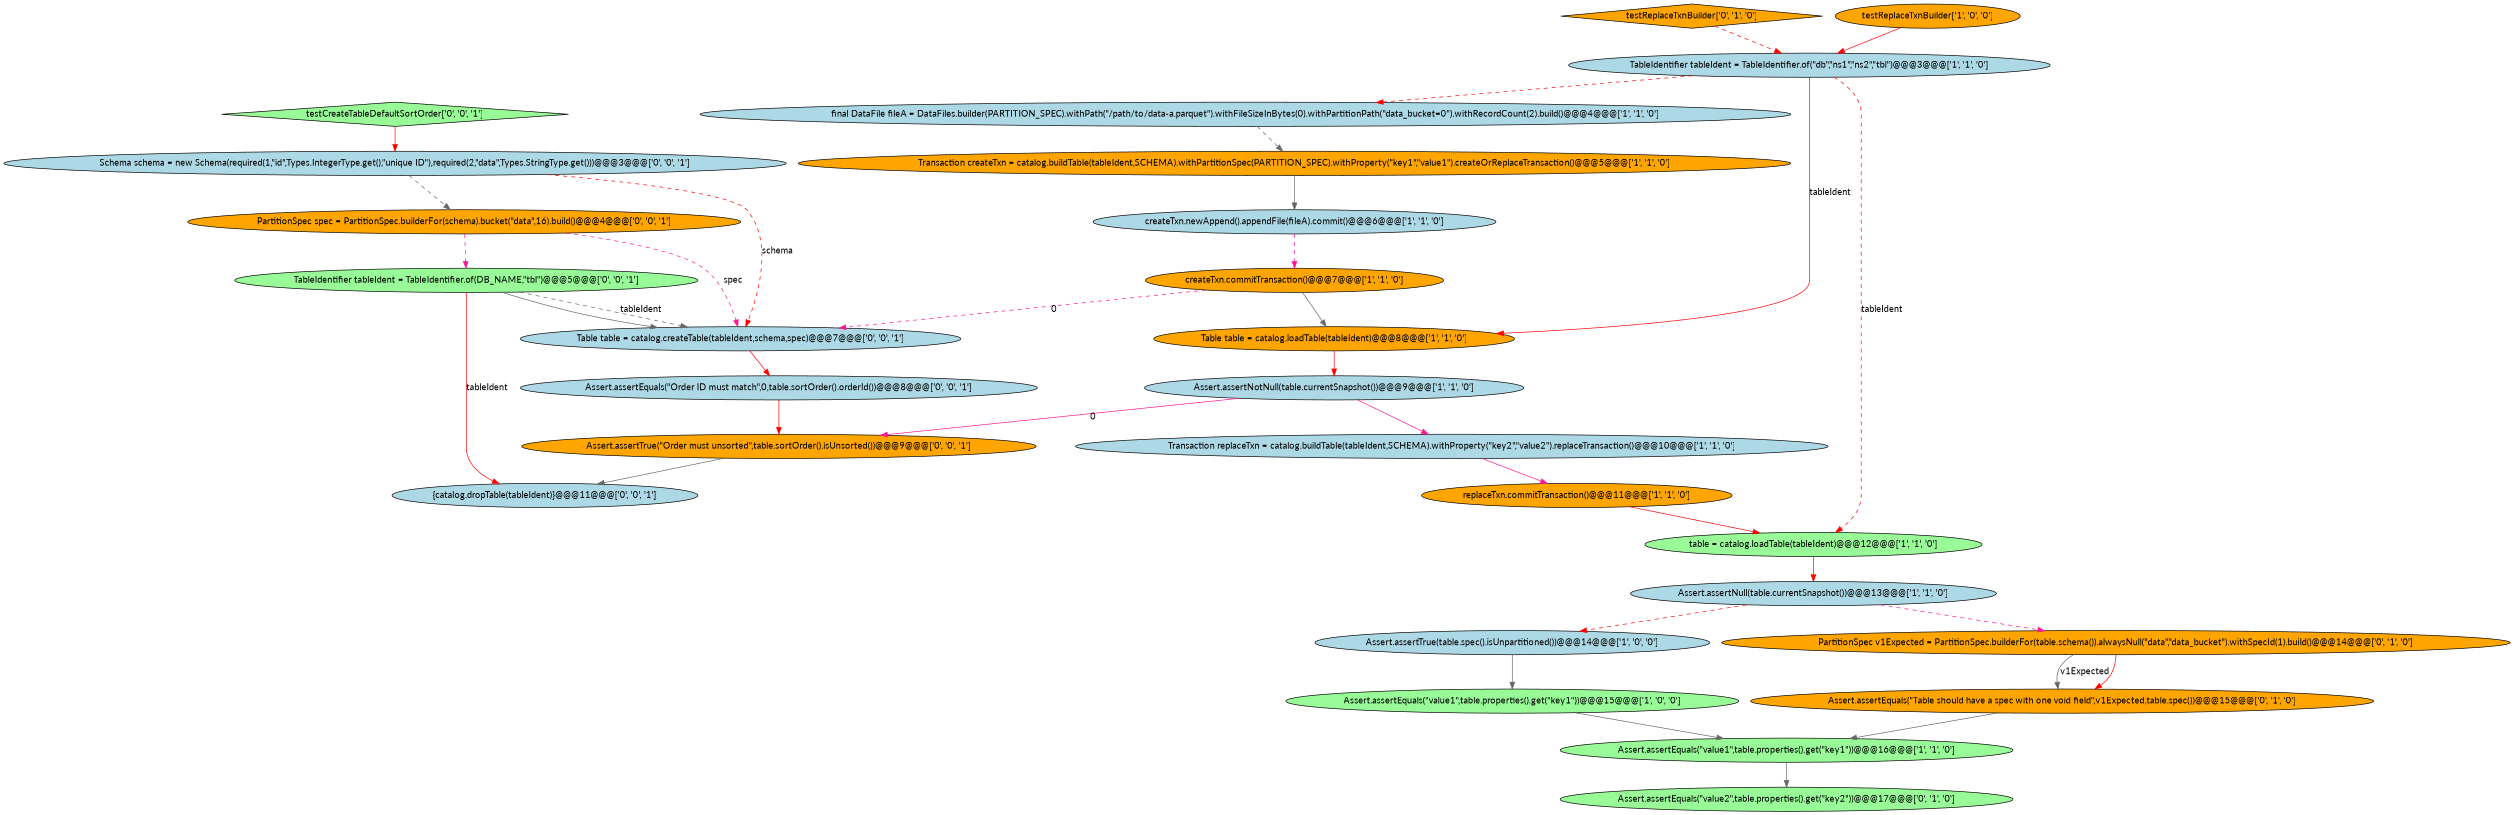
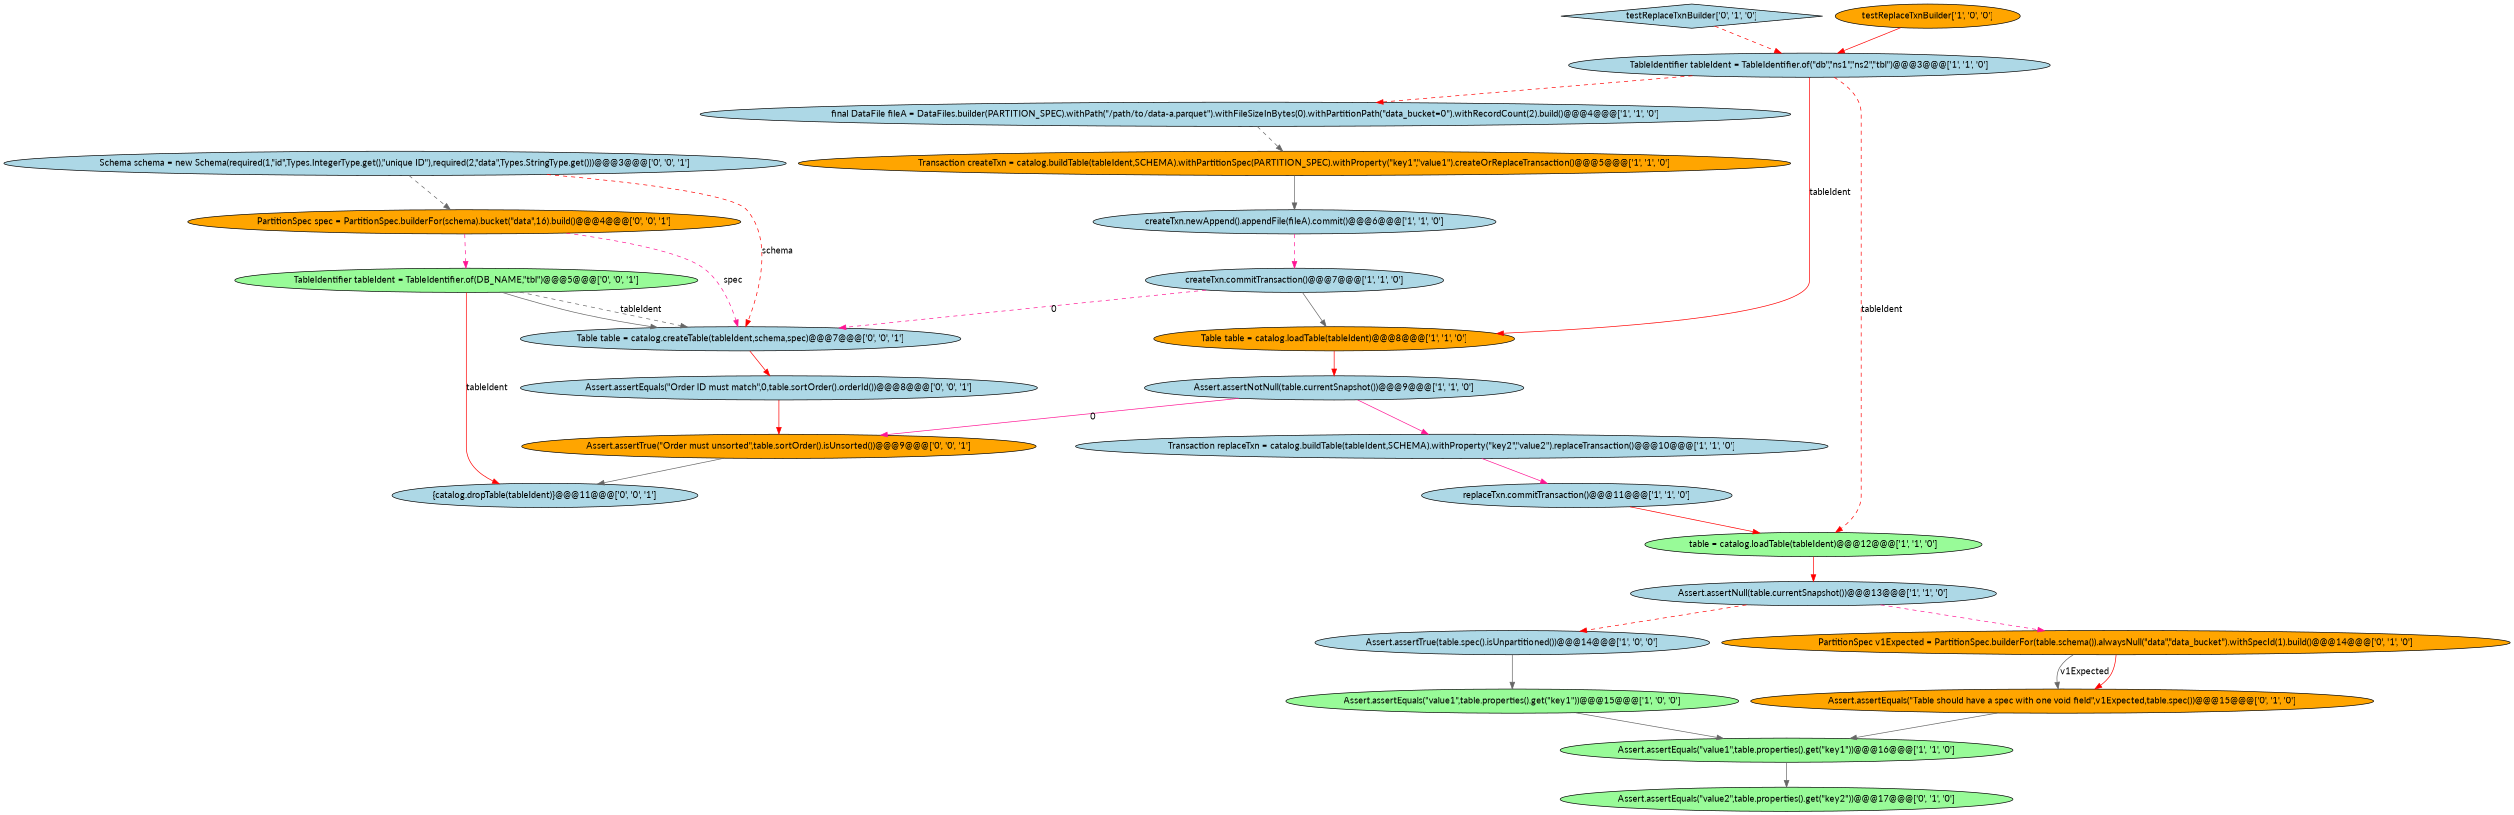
(1692, 16) -> (1692, 16)
(395, 114) -> none
(1294, 280) -> (1294, 280)
(1577, 495) -> (1577, 495)
